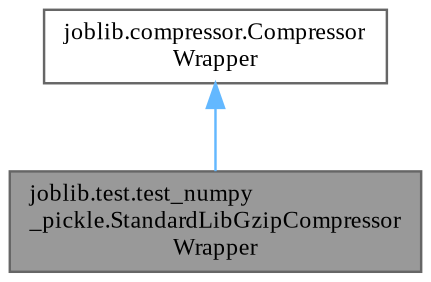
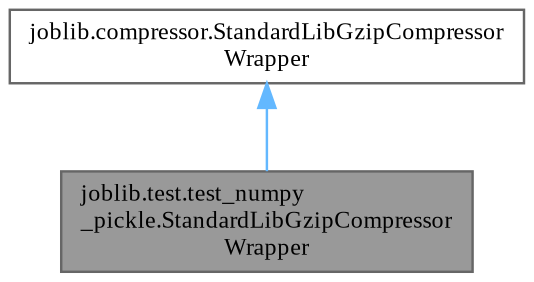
(215, 47) -> (267, 47)
